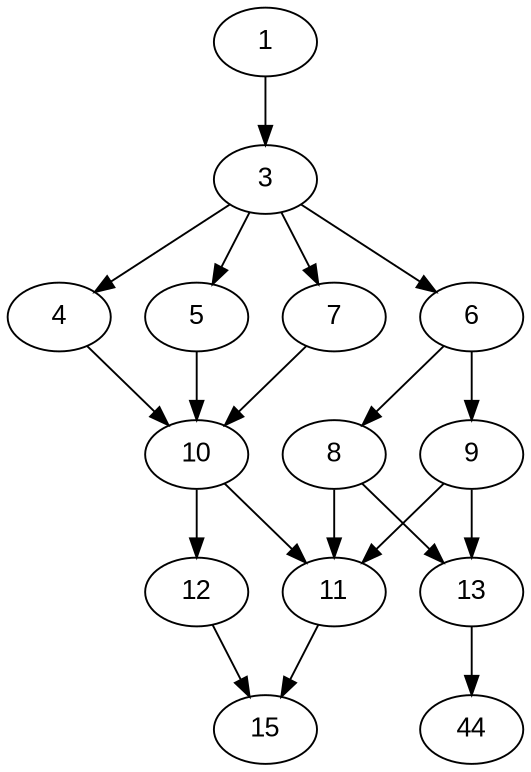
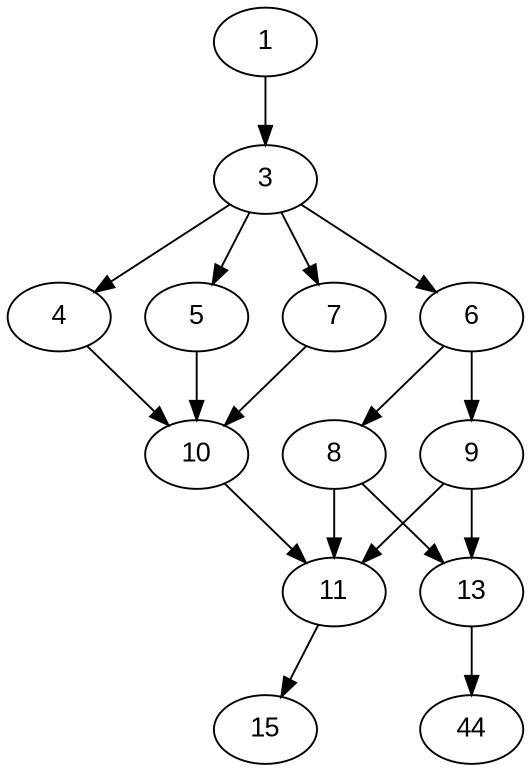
(197, 592) -> none
